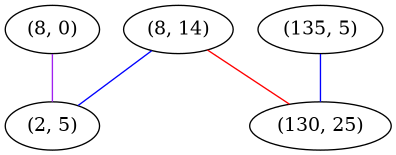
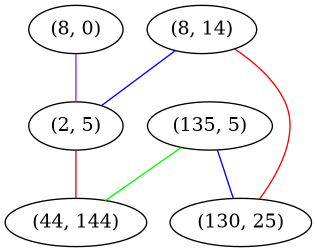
none -> (76, 222)
